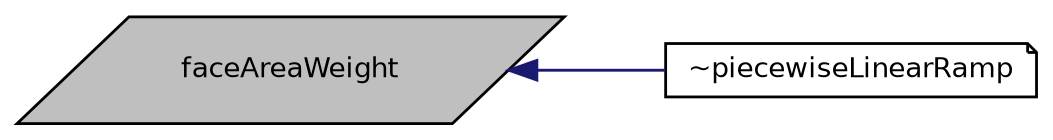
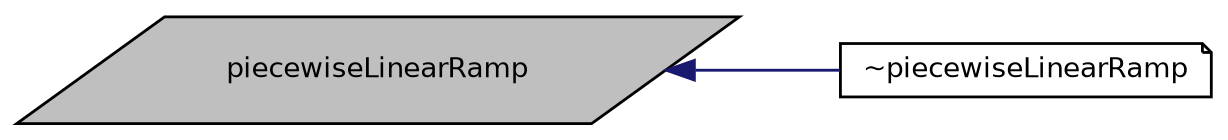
(291, 70) -> (378, 70)
